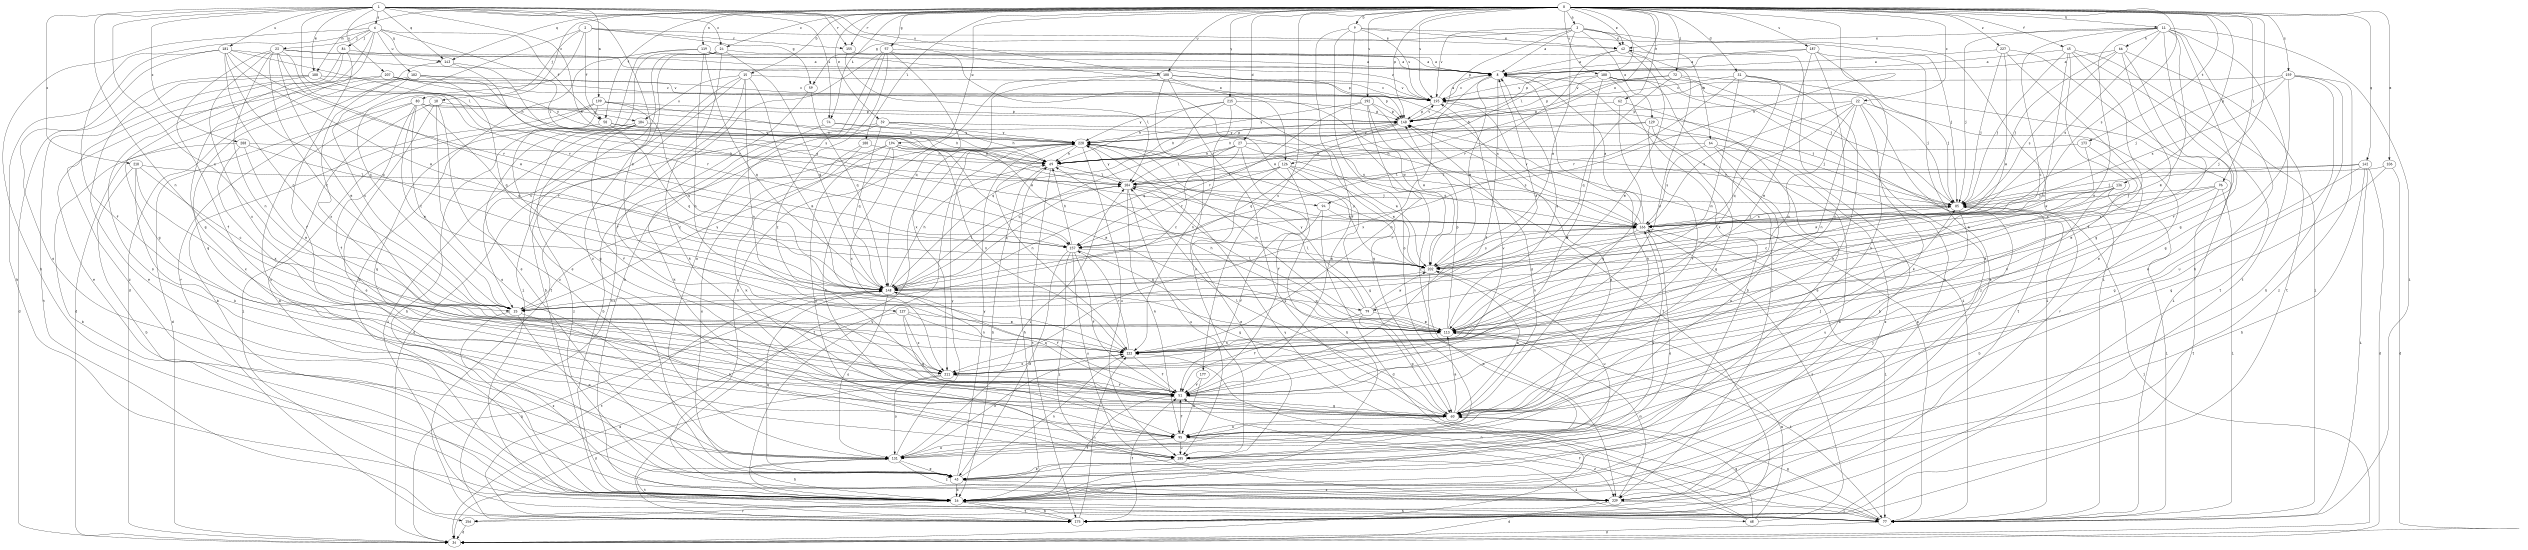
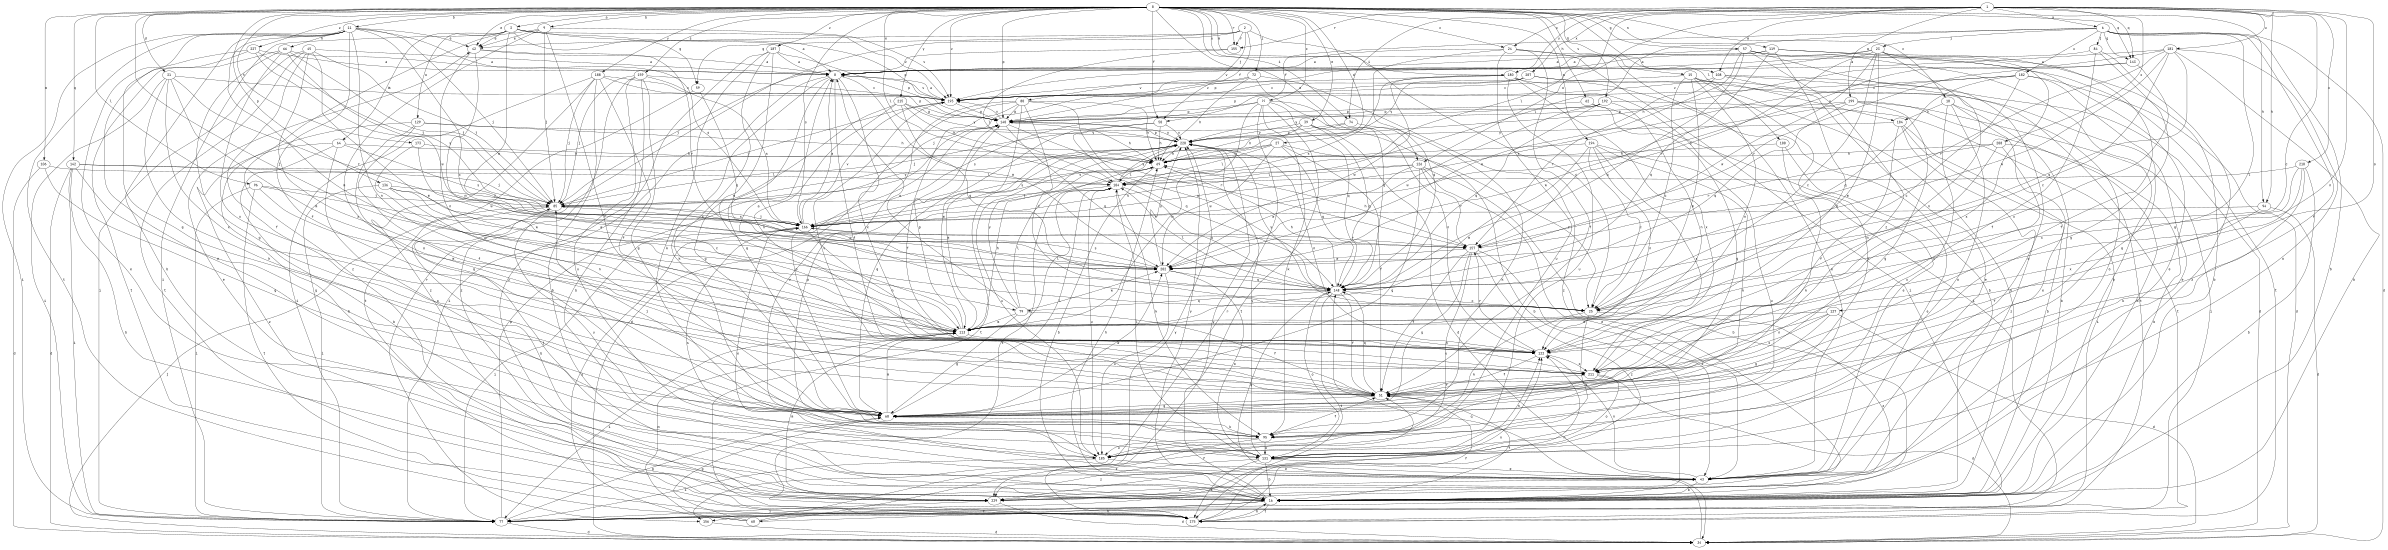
(1818, 10) -> none
none -> (745, 251)
(1203, 375) -> none
